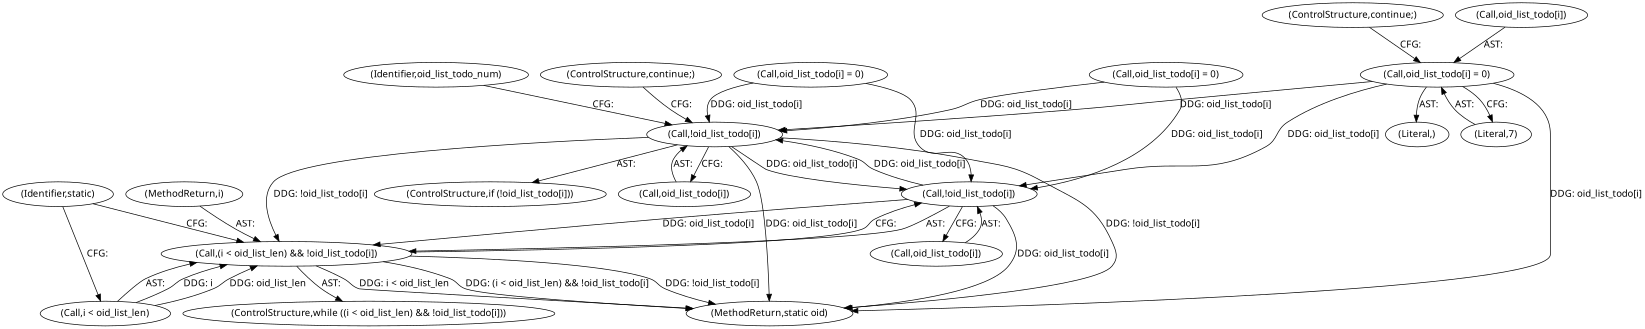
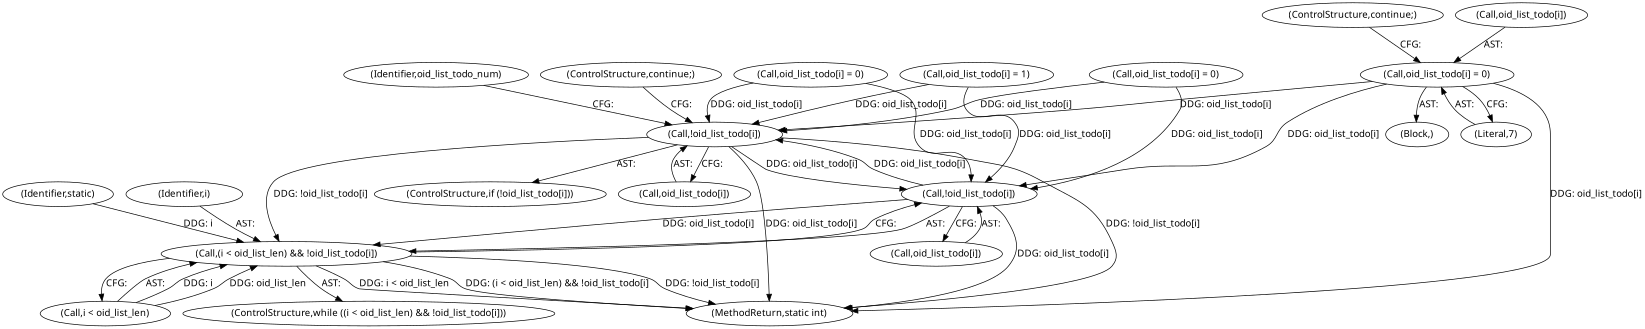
none -> (977, 75)
(1417, 134) -> (1417, 134)
(184, 194) -> (184, 194)
(198, 224) -> (198, 224)
(80, 251) -> (128, 267)
(770, 314) -> (770, 314)
